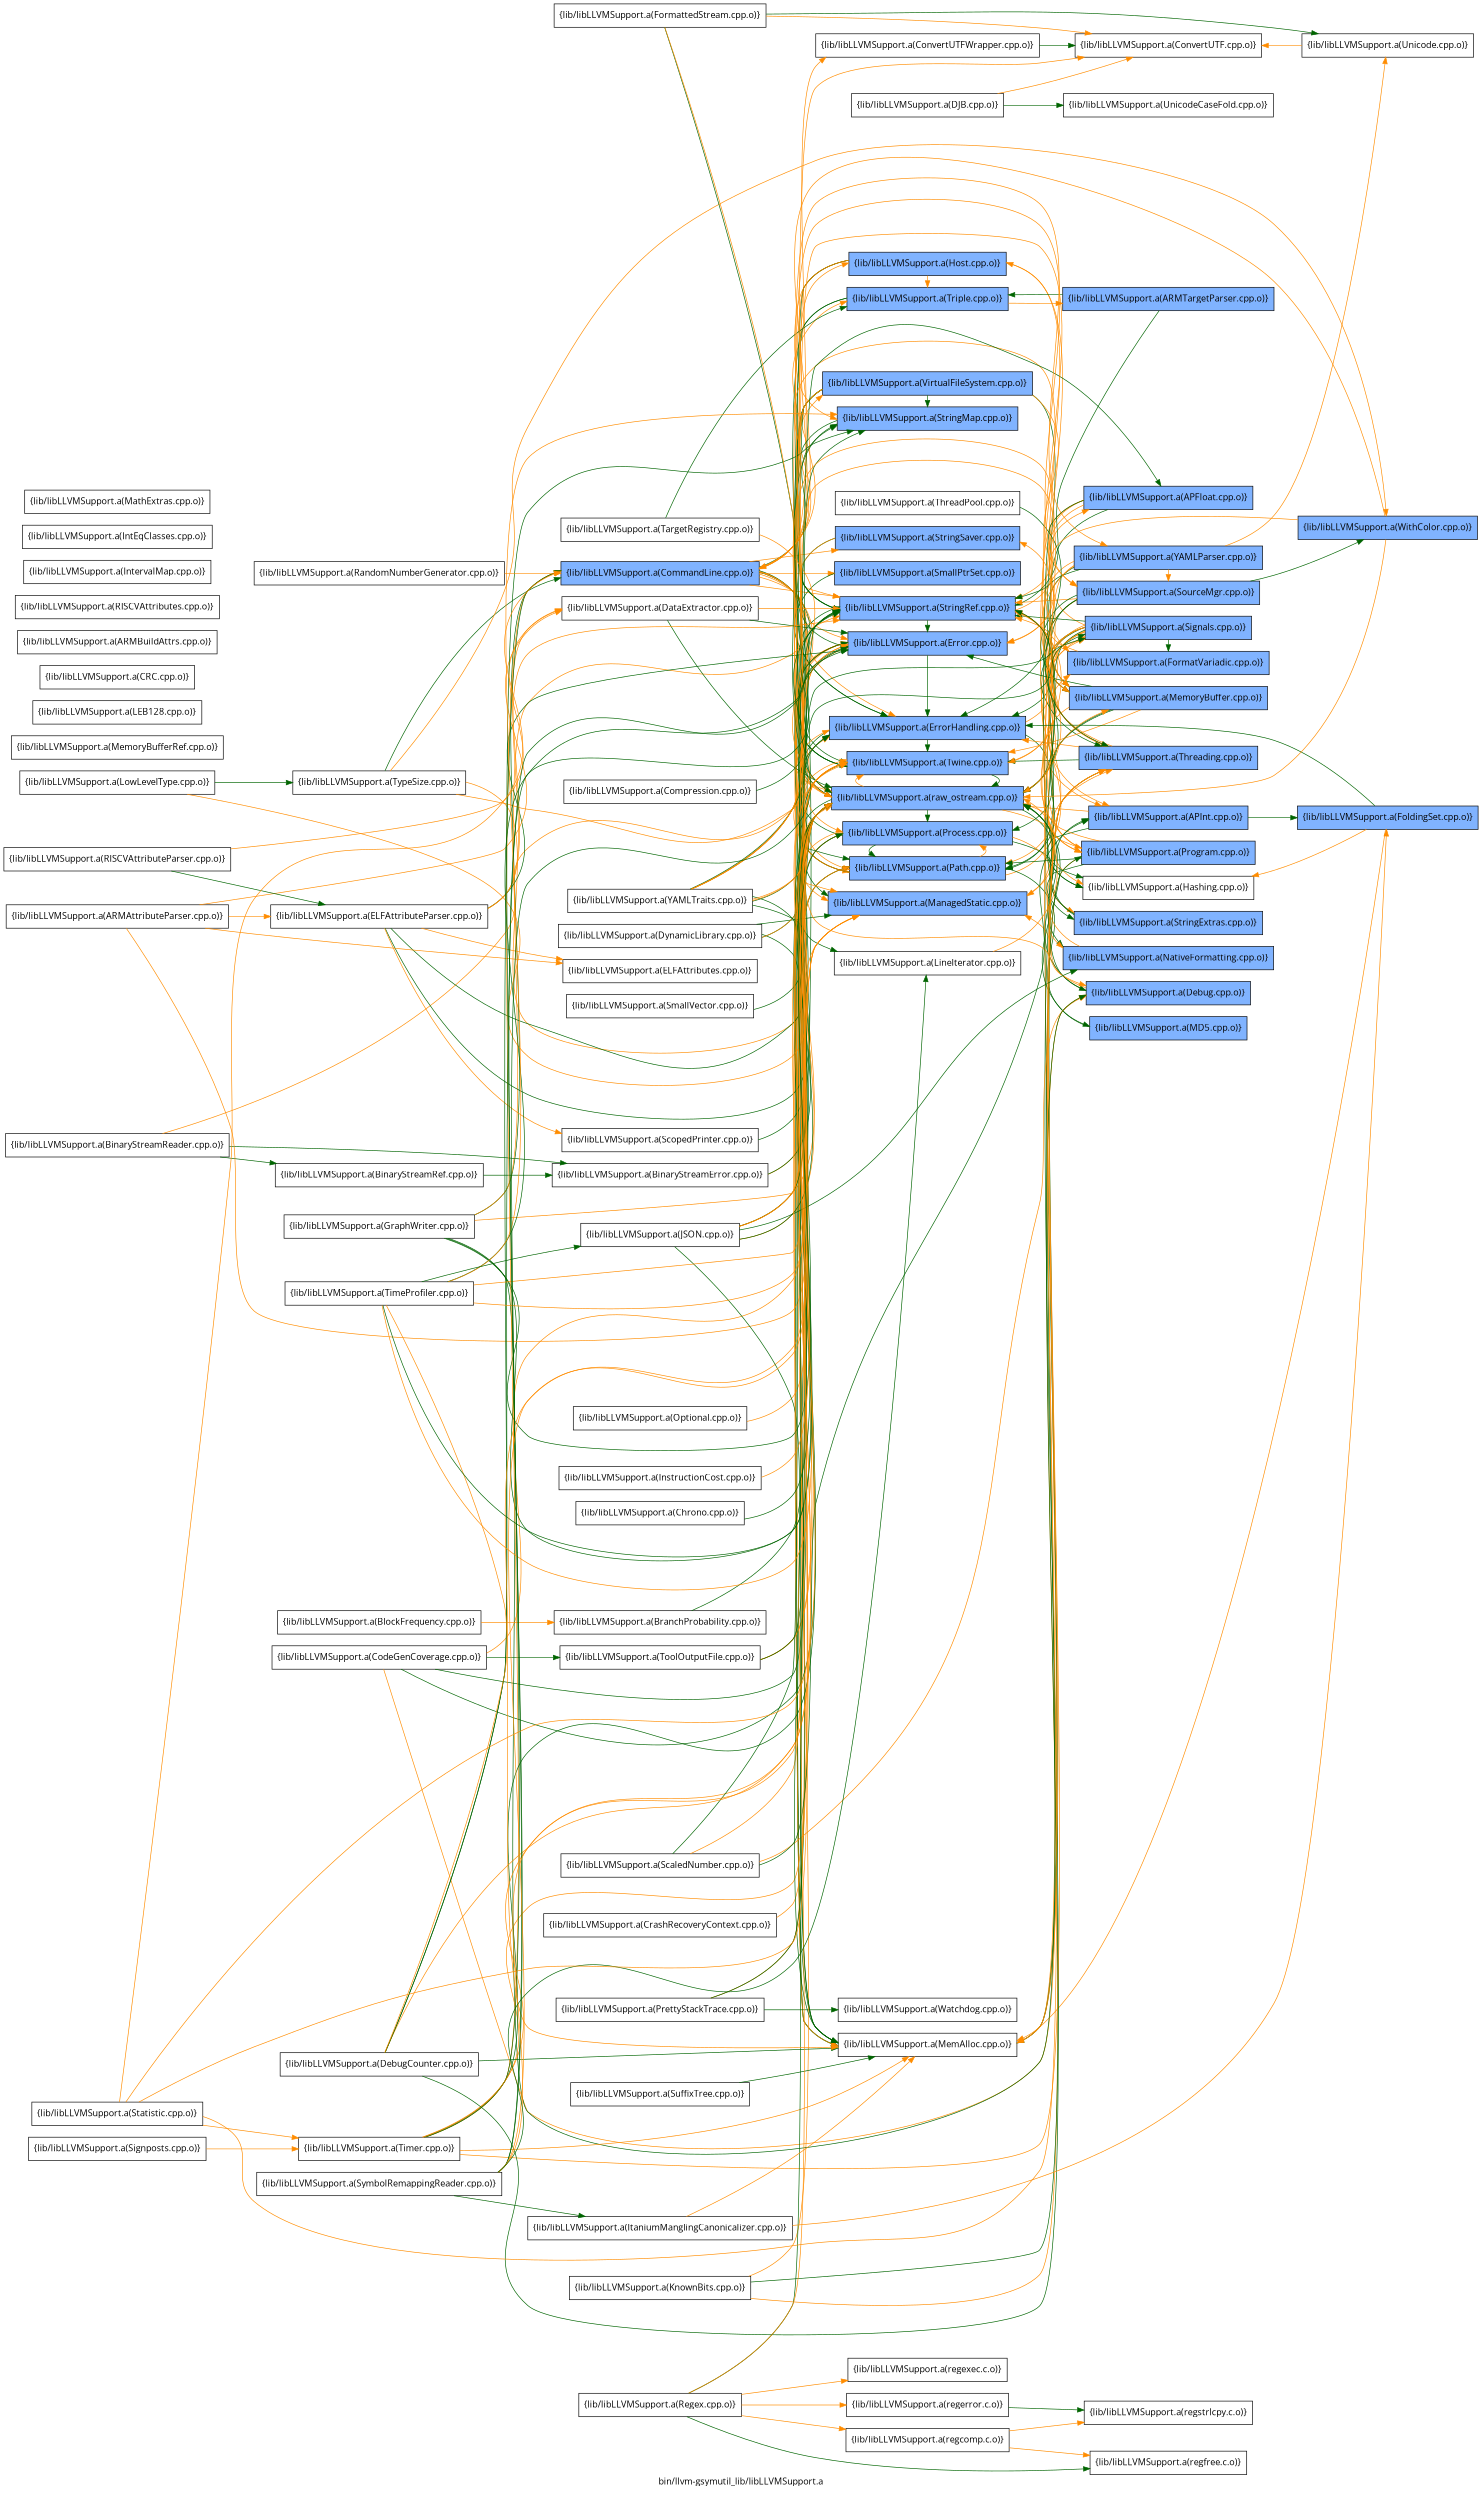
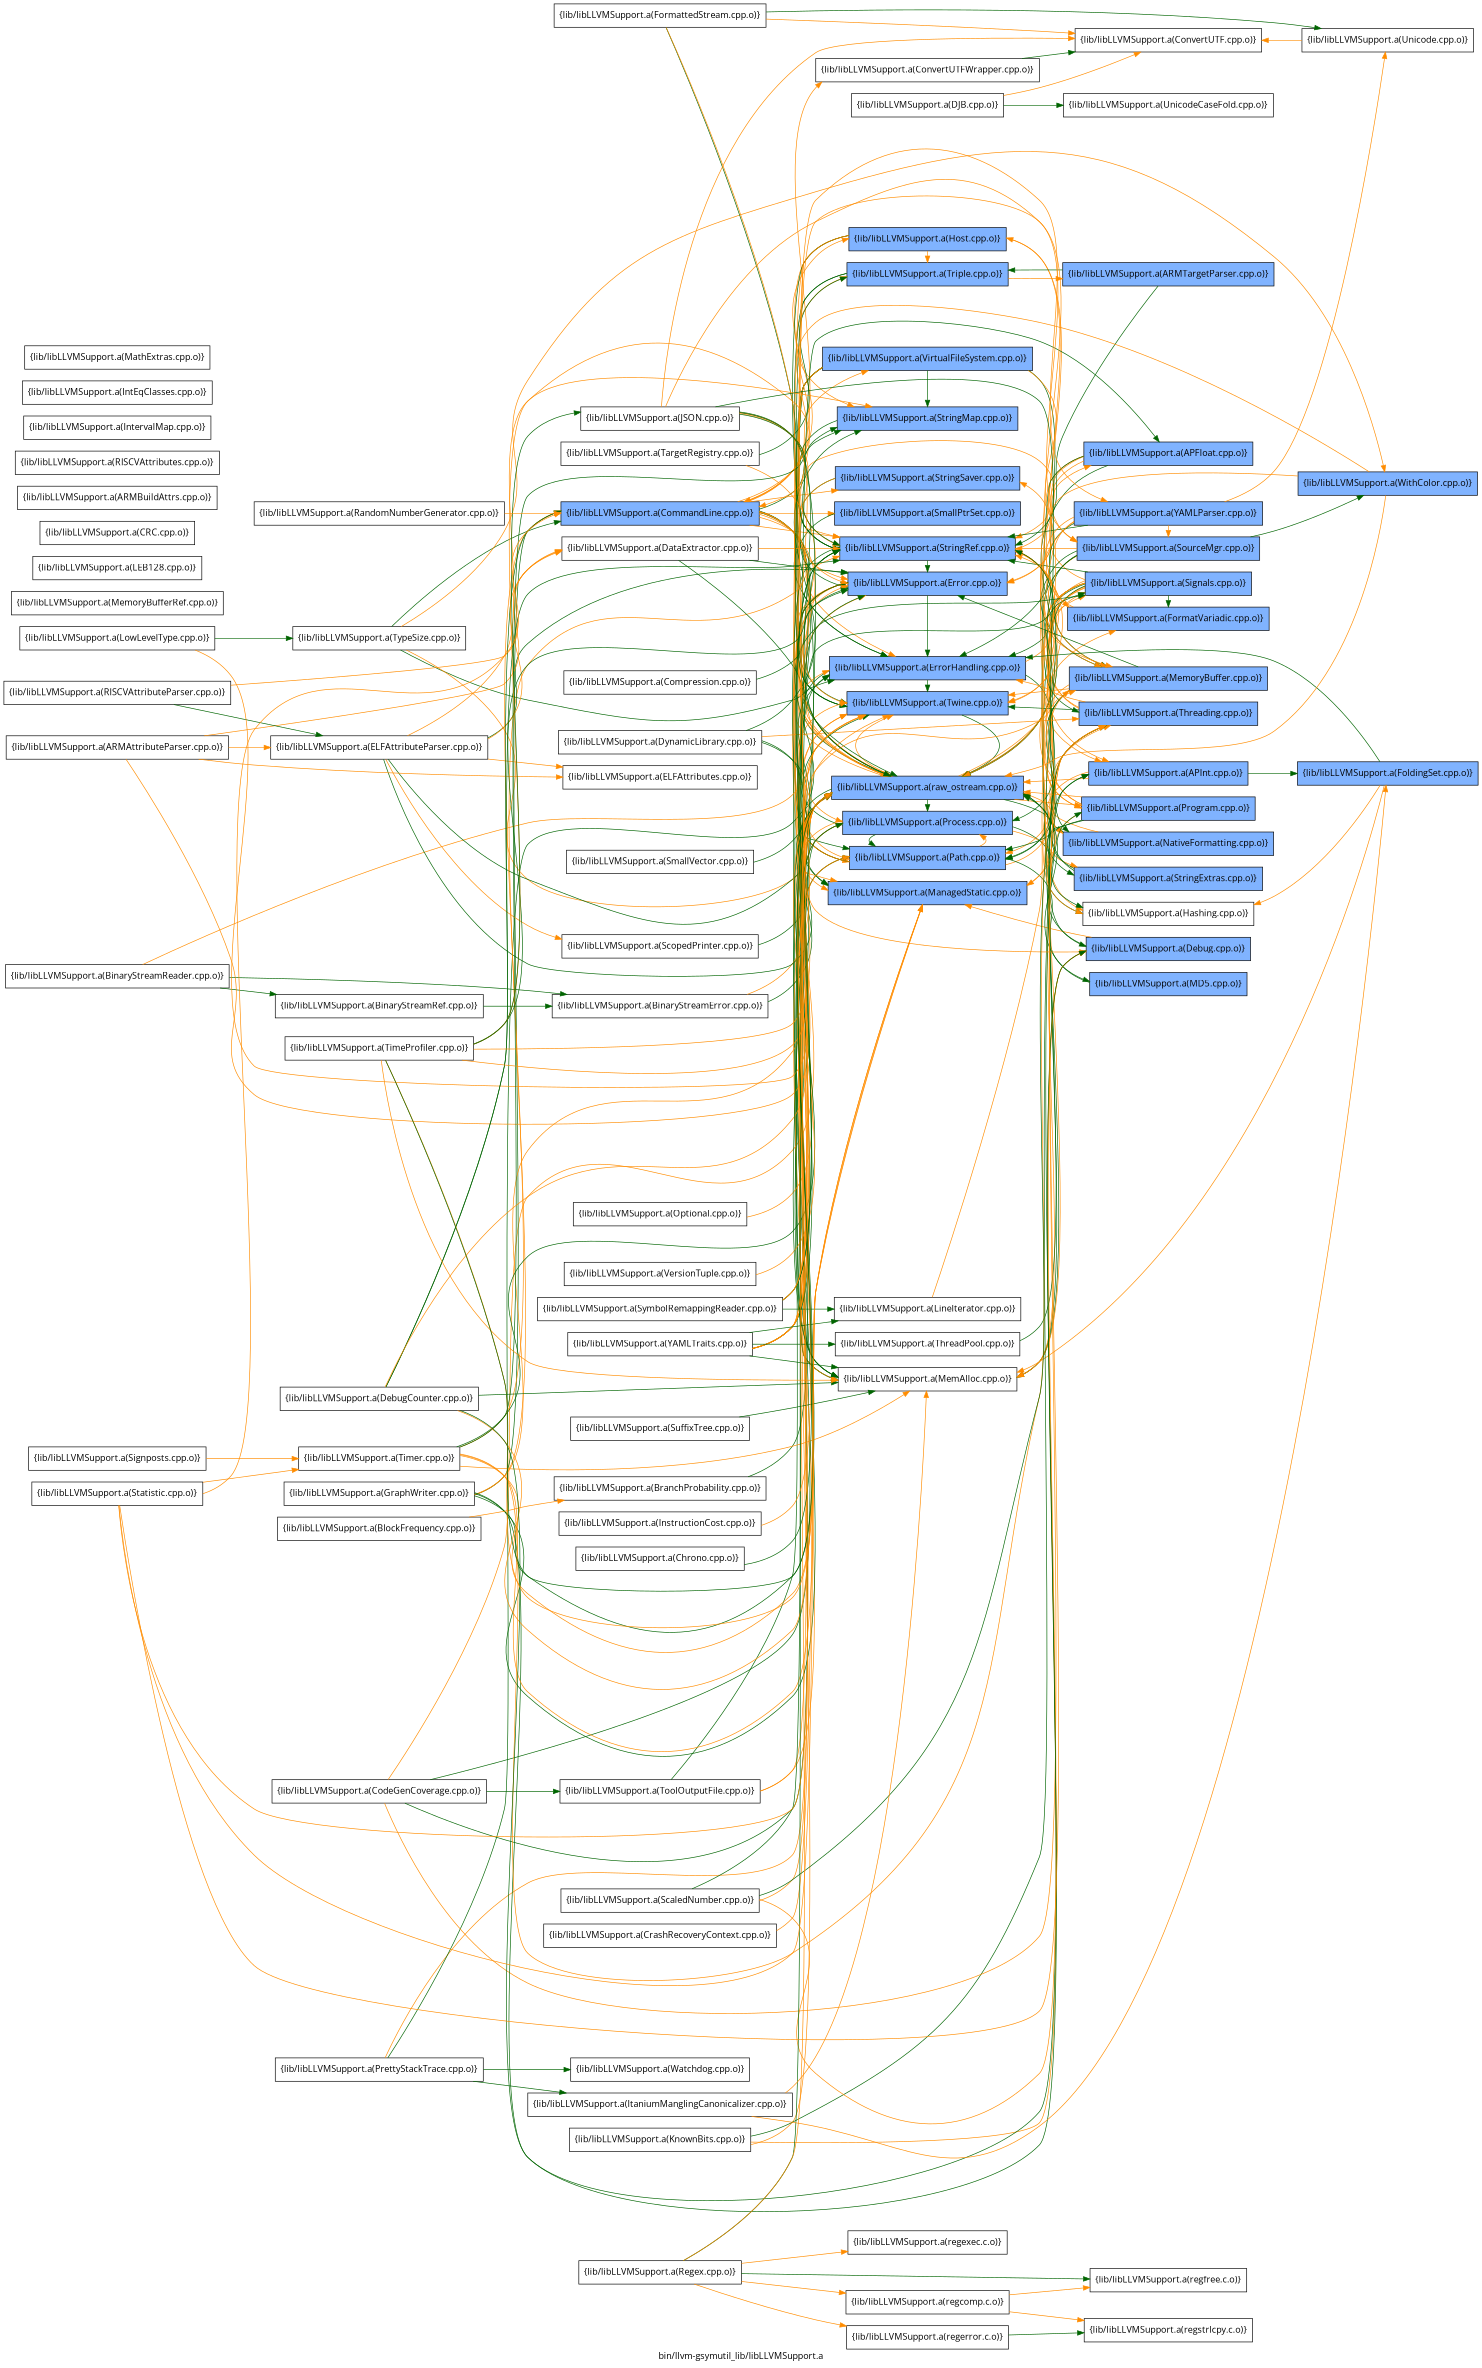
(803, 679) -> (790, 1344)
(666, 839) -> (612, 716)
(1047, 849) -> (1043, 837)
none -> (660, 1274)
(520, 2206) -> (516, 2087)
